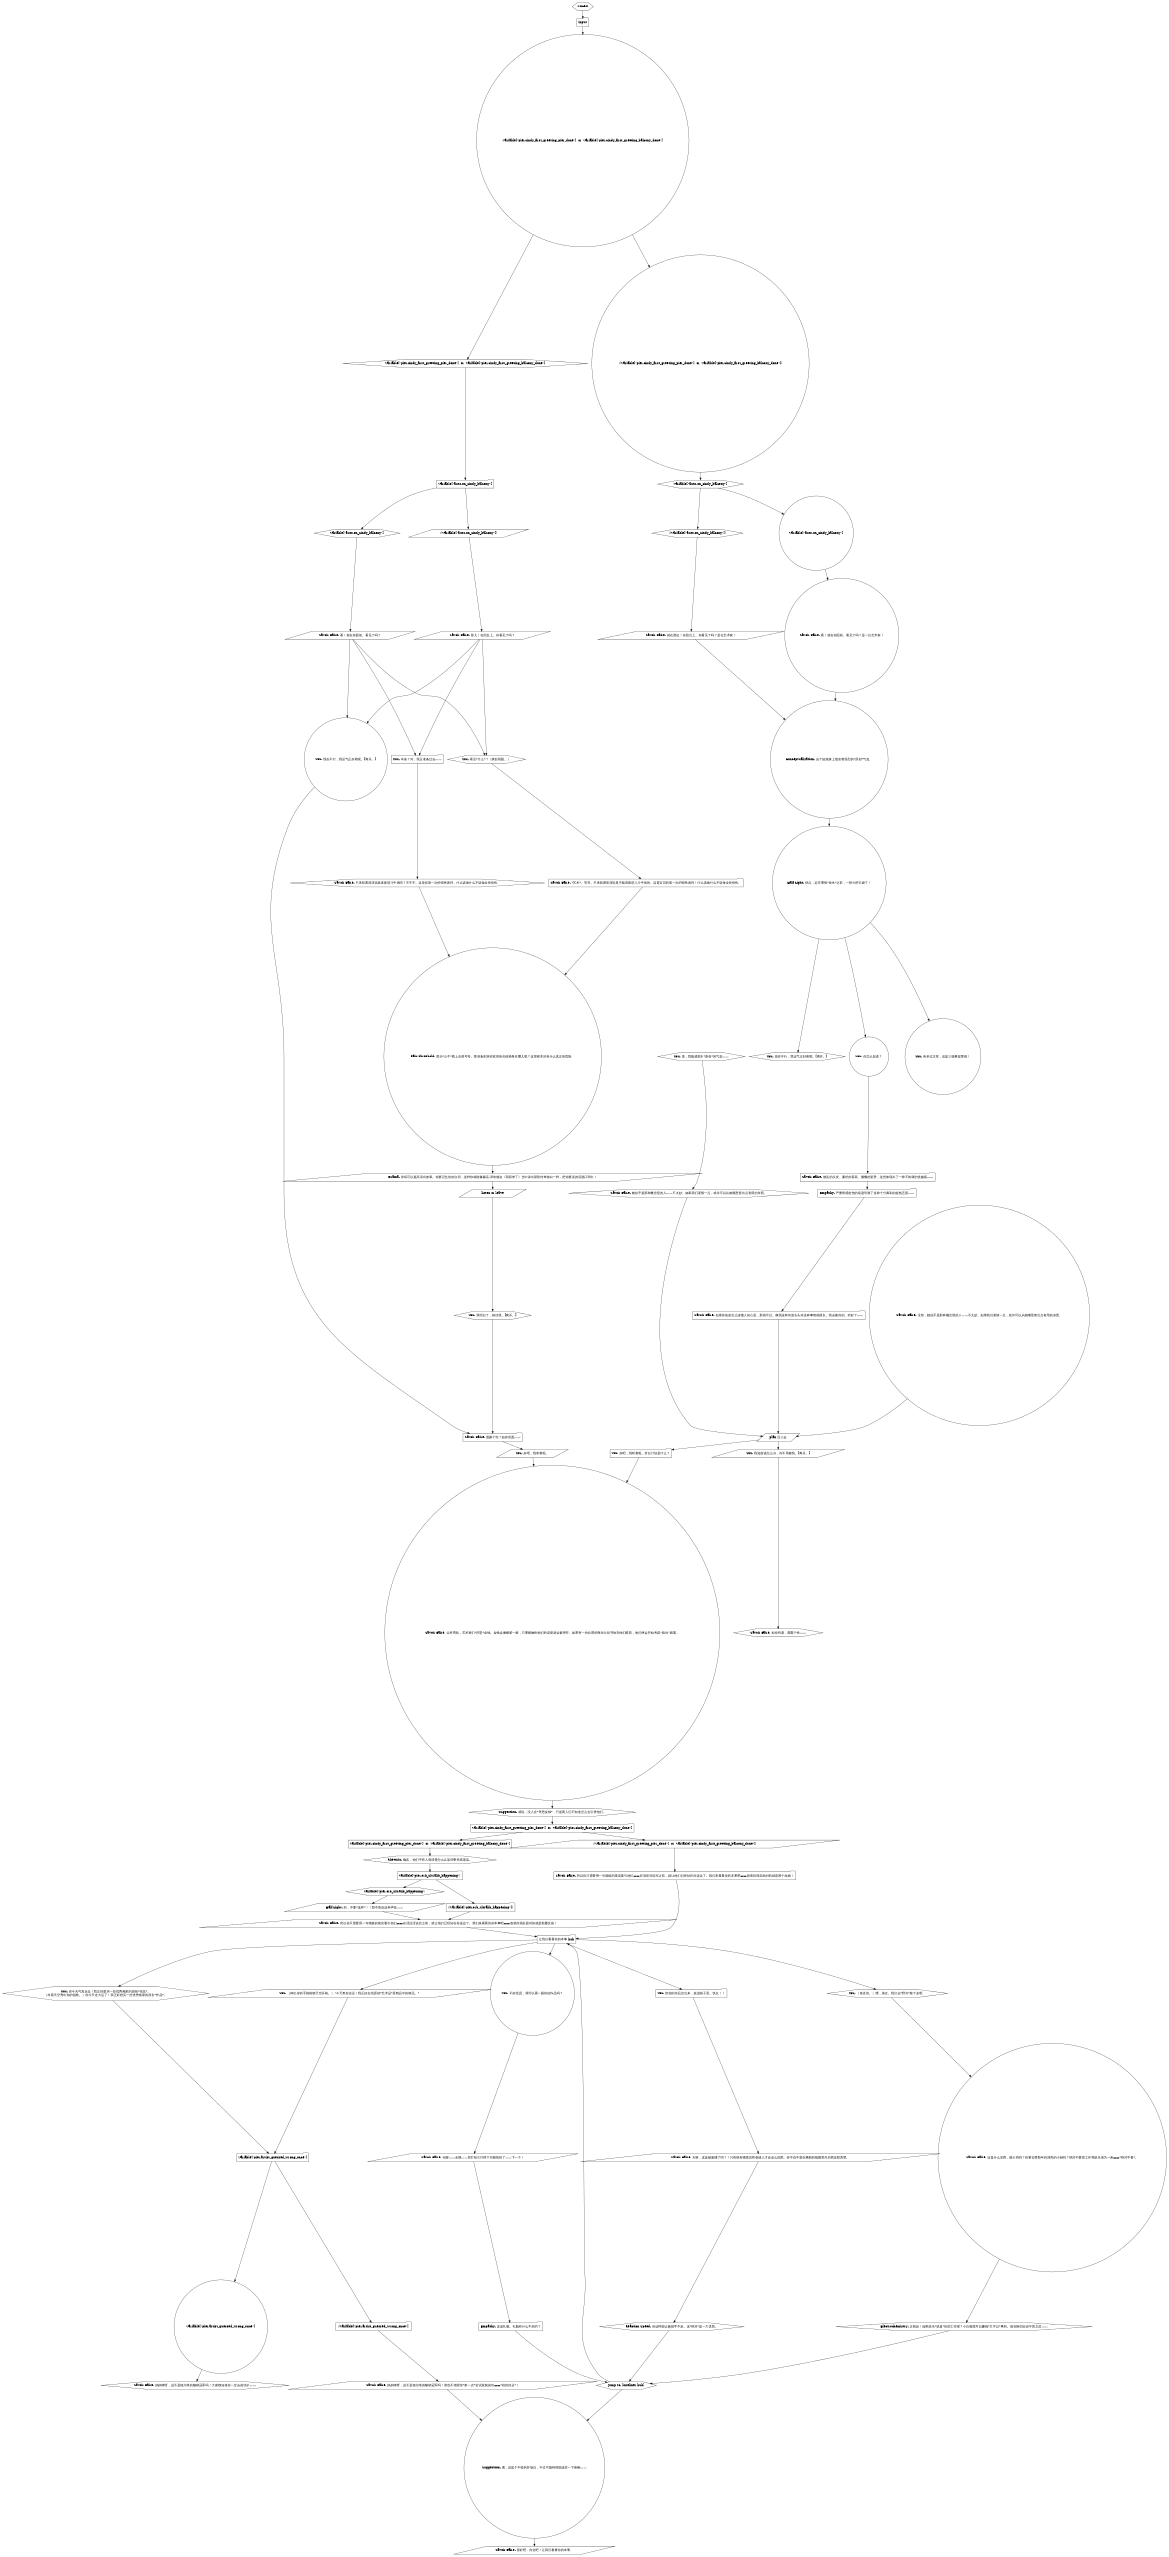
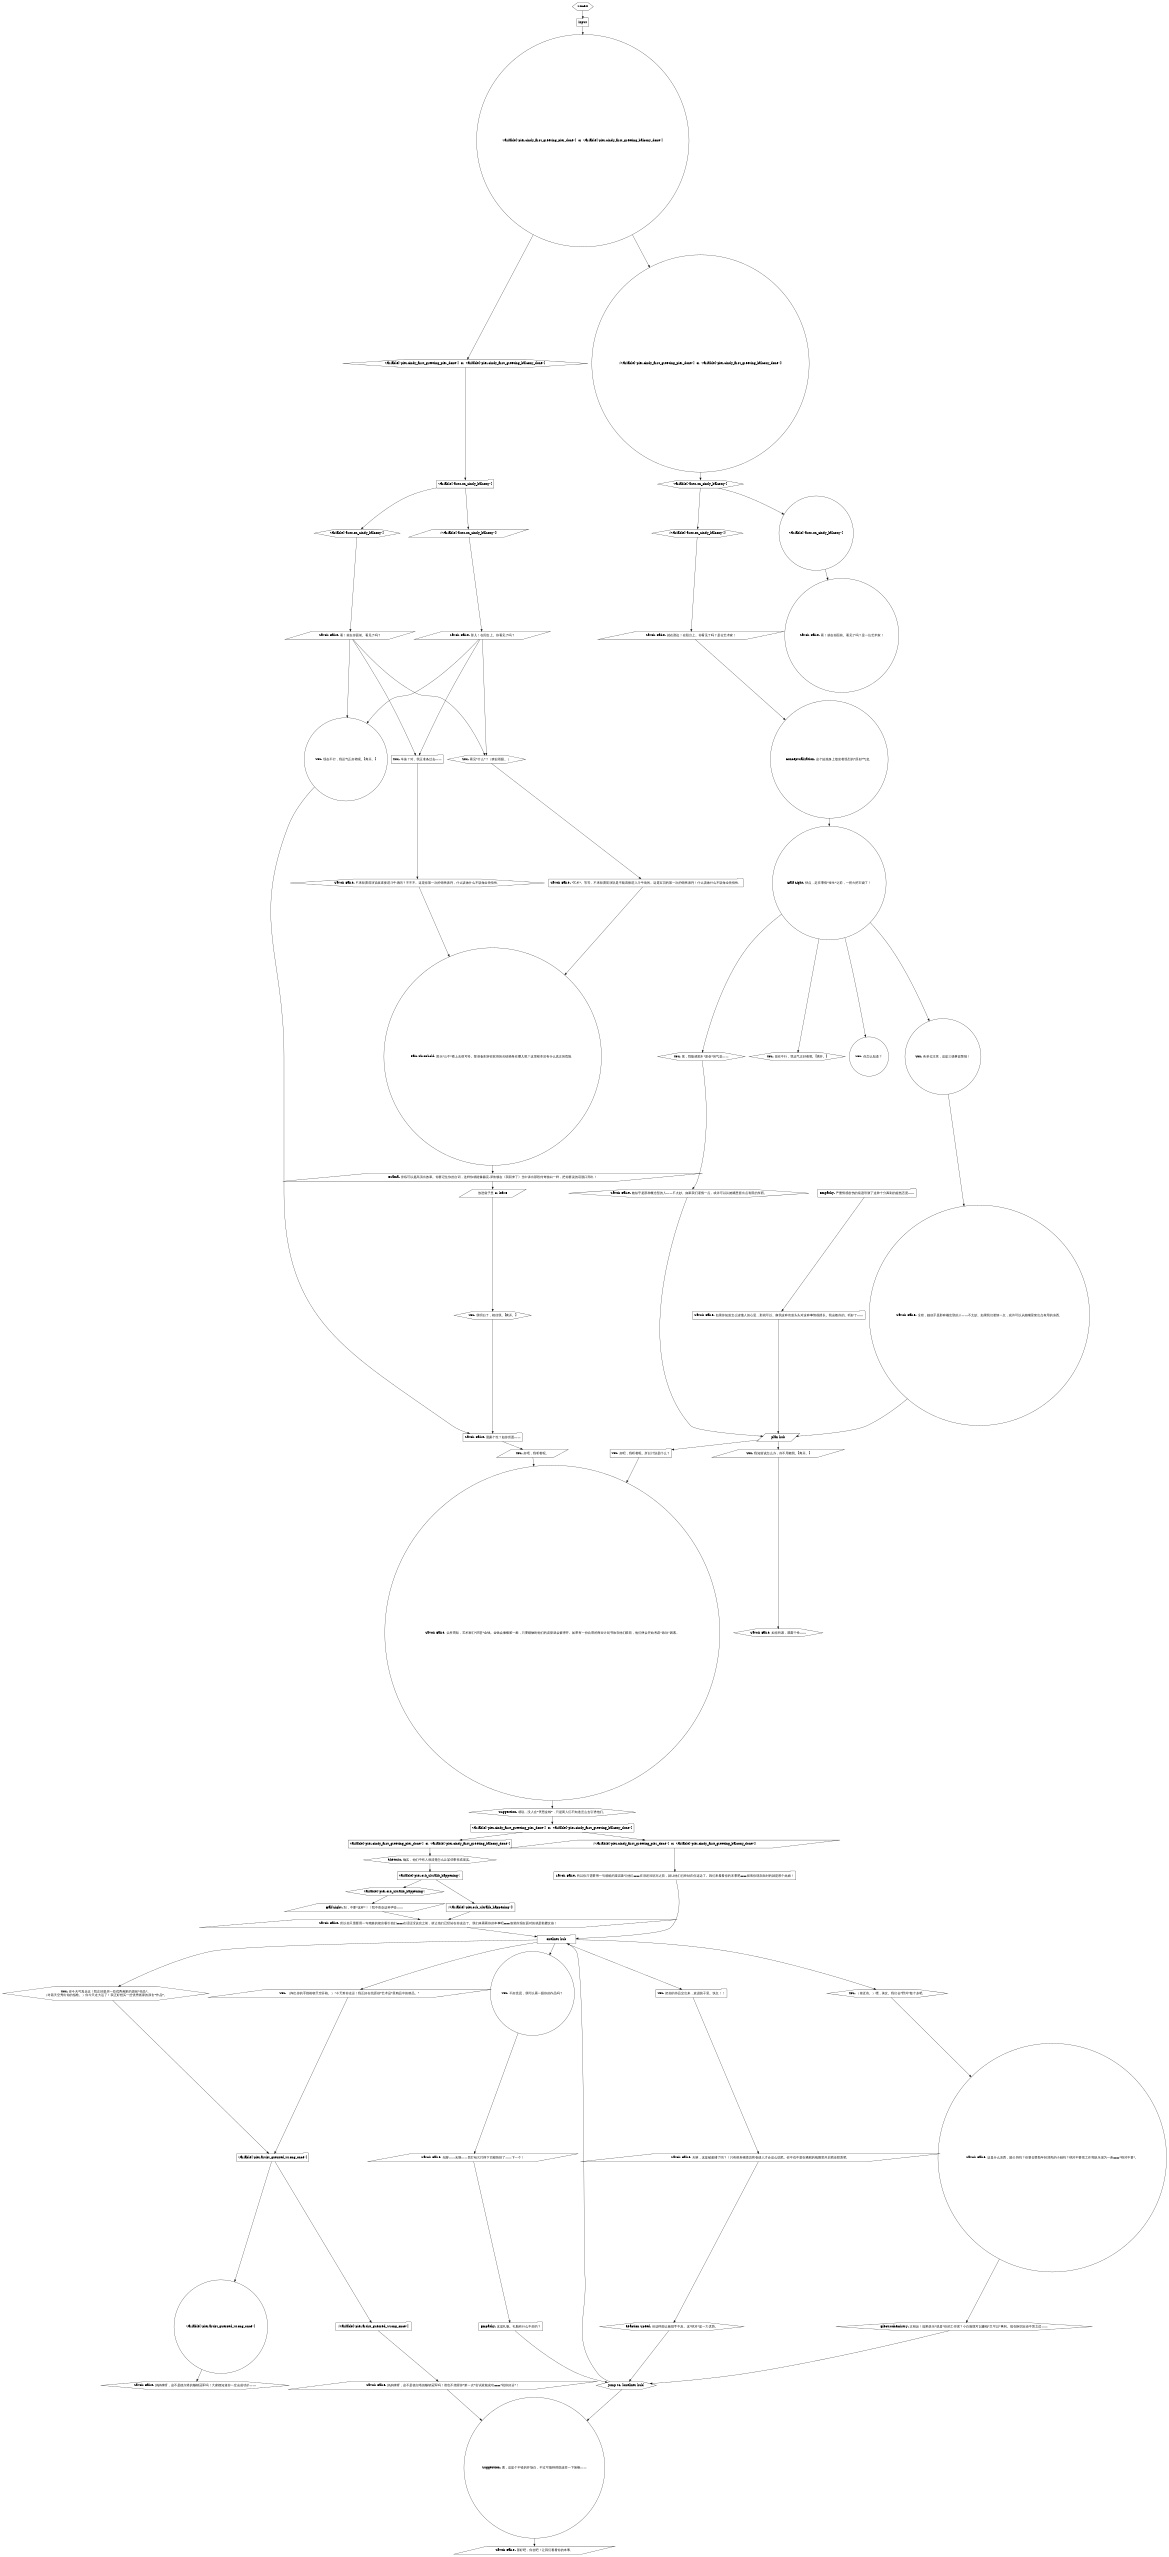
(836, 695) -> none
none -> (730, 975)
none -> (956, 1149)
(868, 1177) -> none
(493, 1193) -> (493, 1193)
(778, 1438) -> (778, 1438)
(556, 1939) -> (556, 1939)
